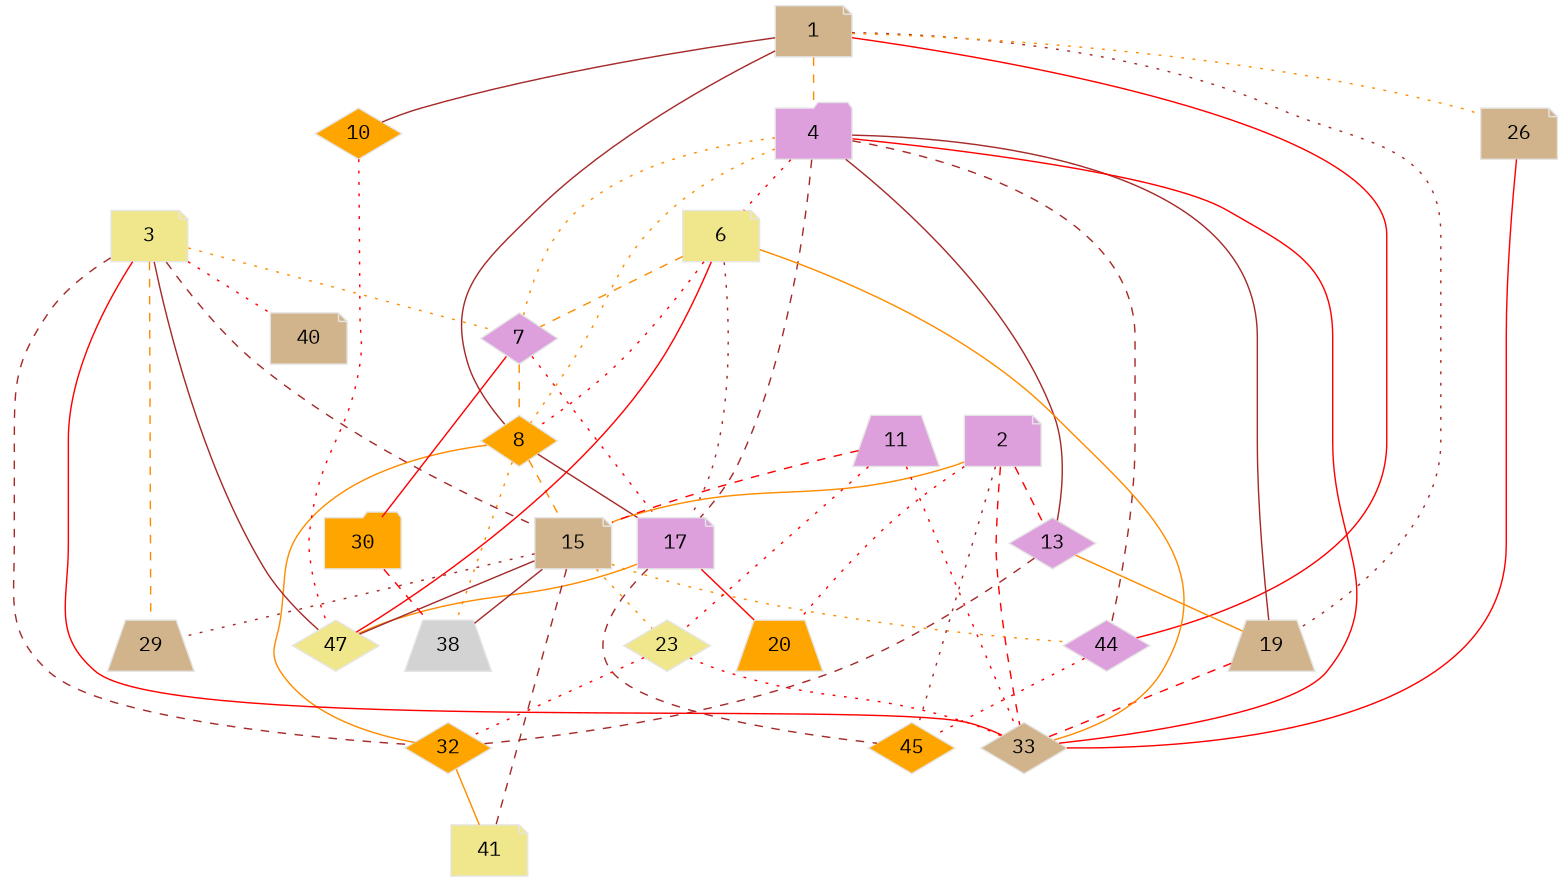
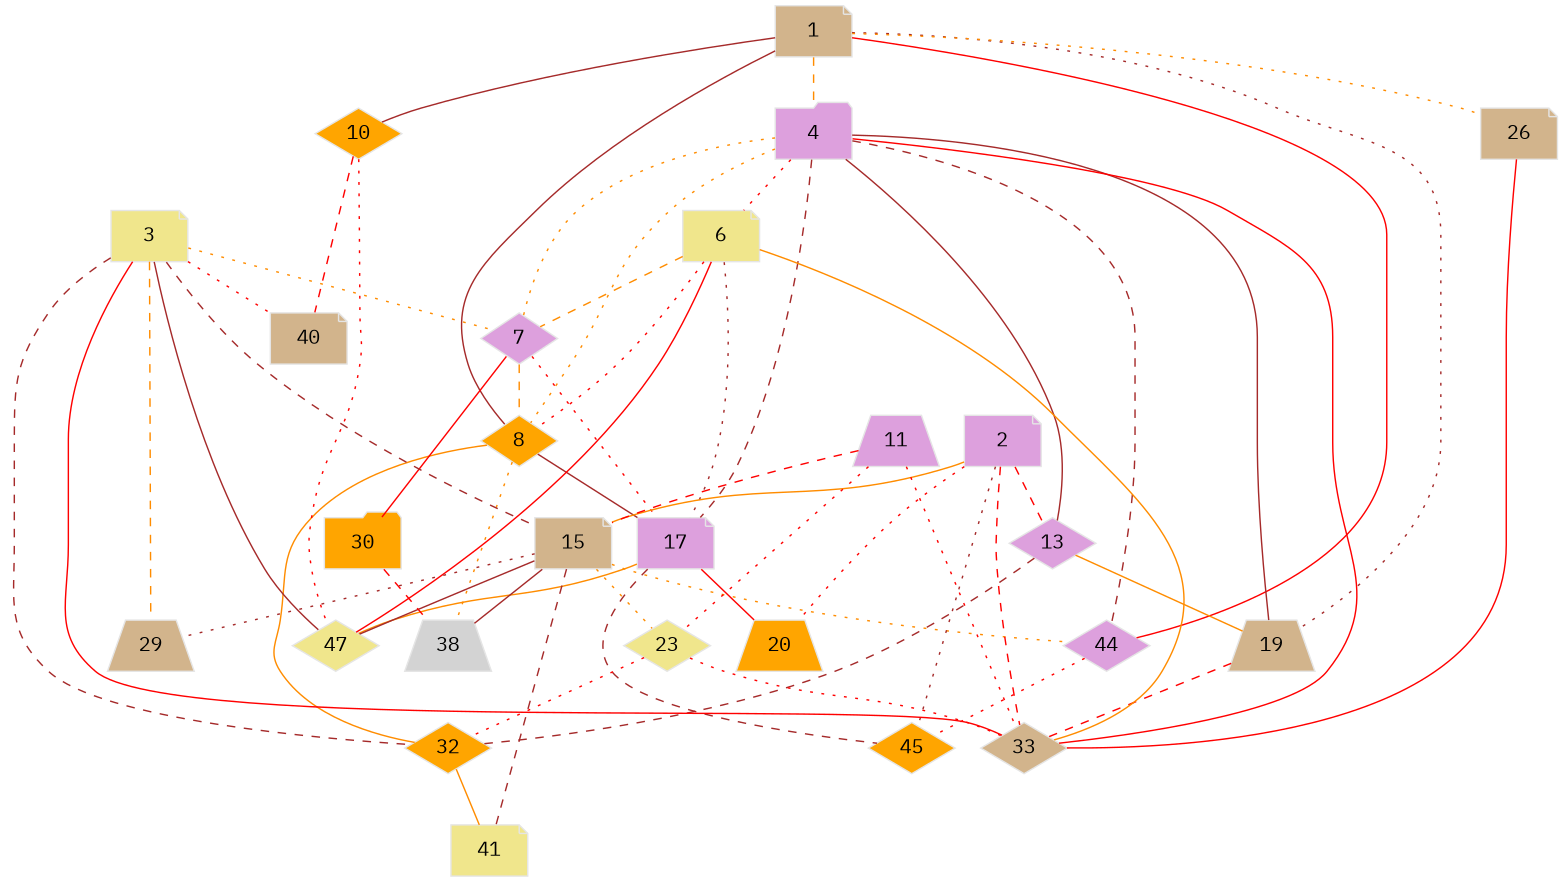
none -> (334, 234)
(541, 483) -> none
